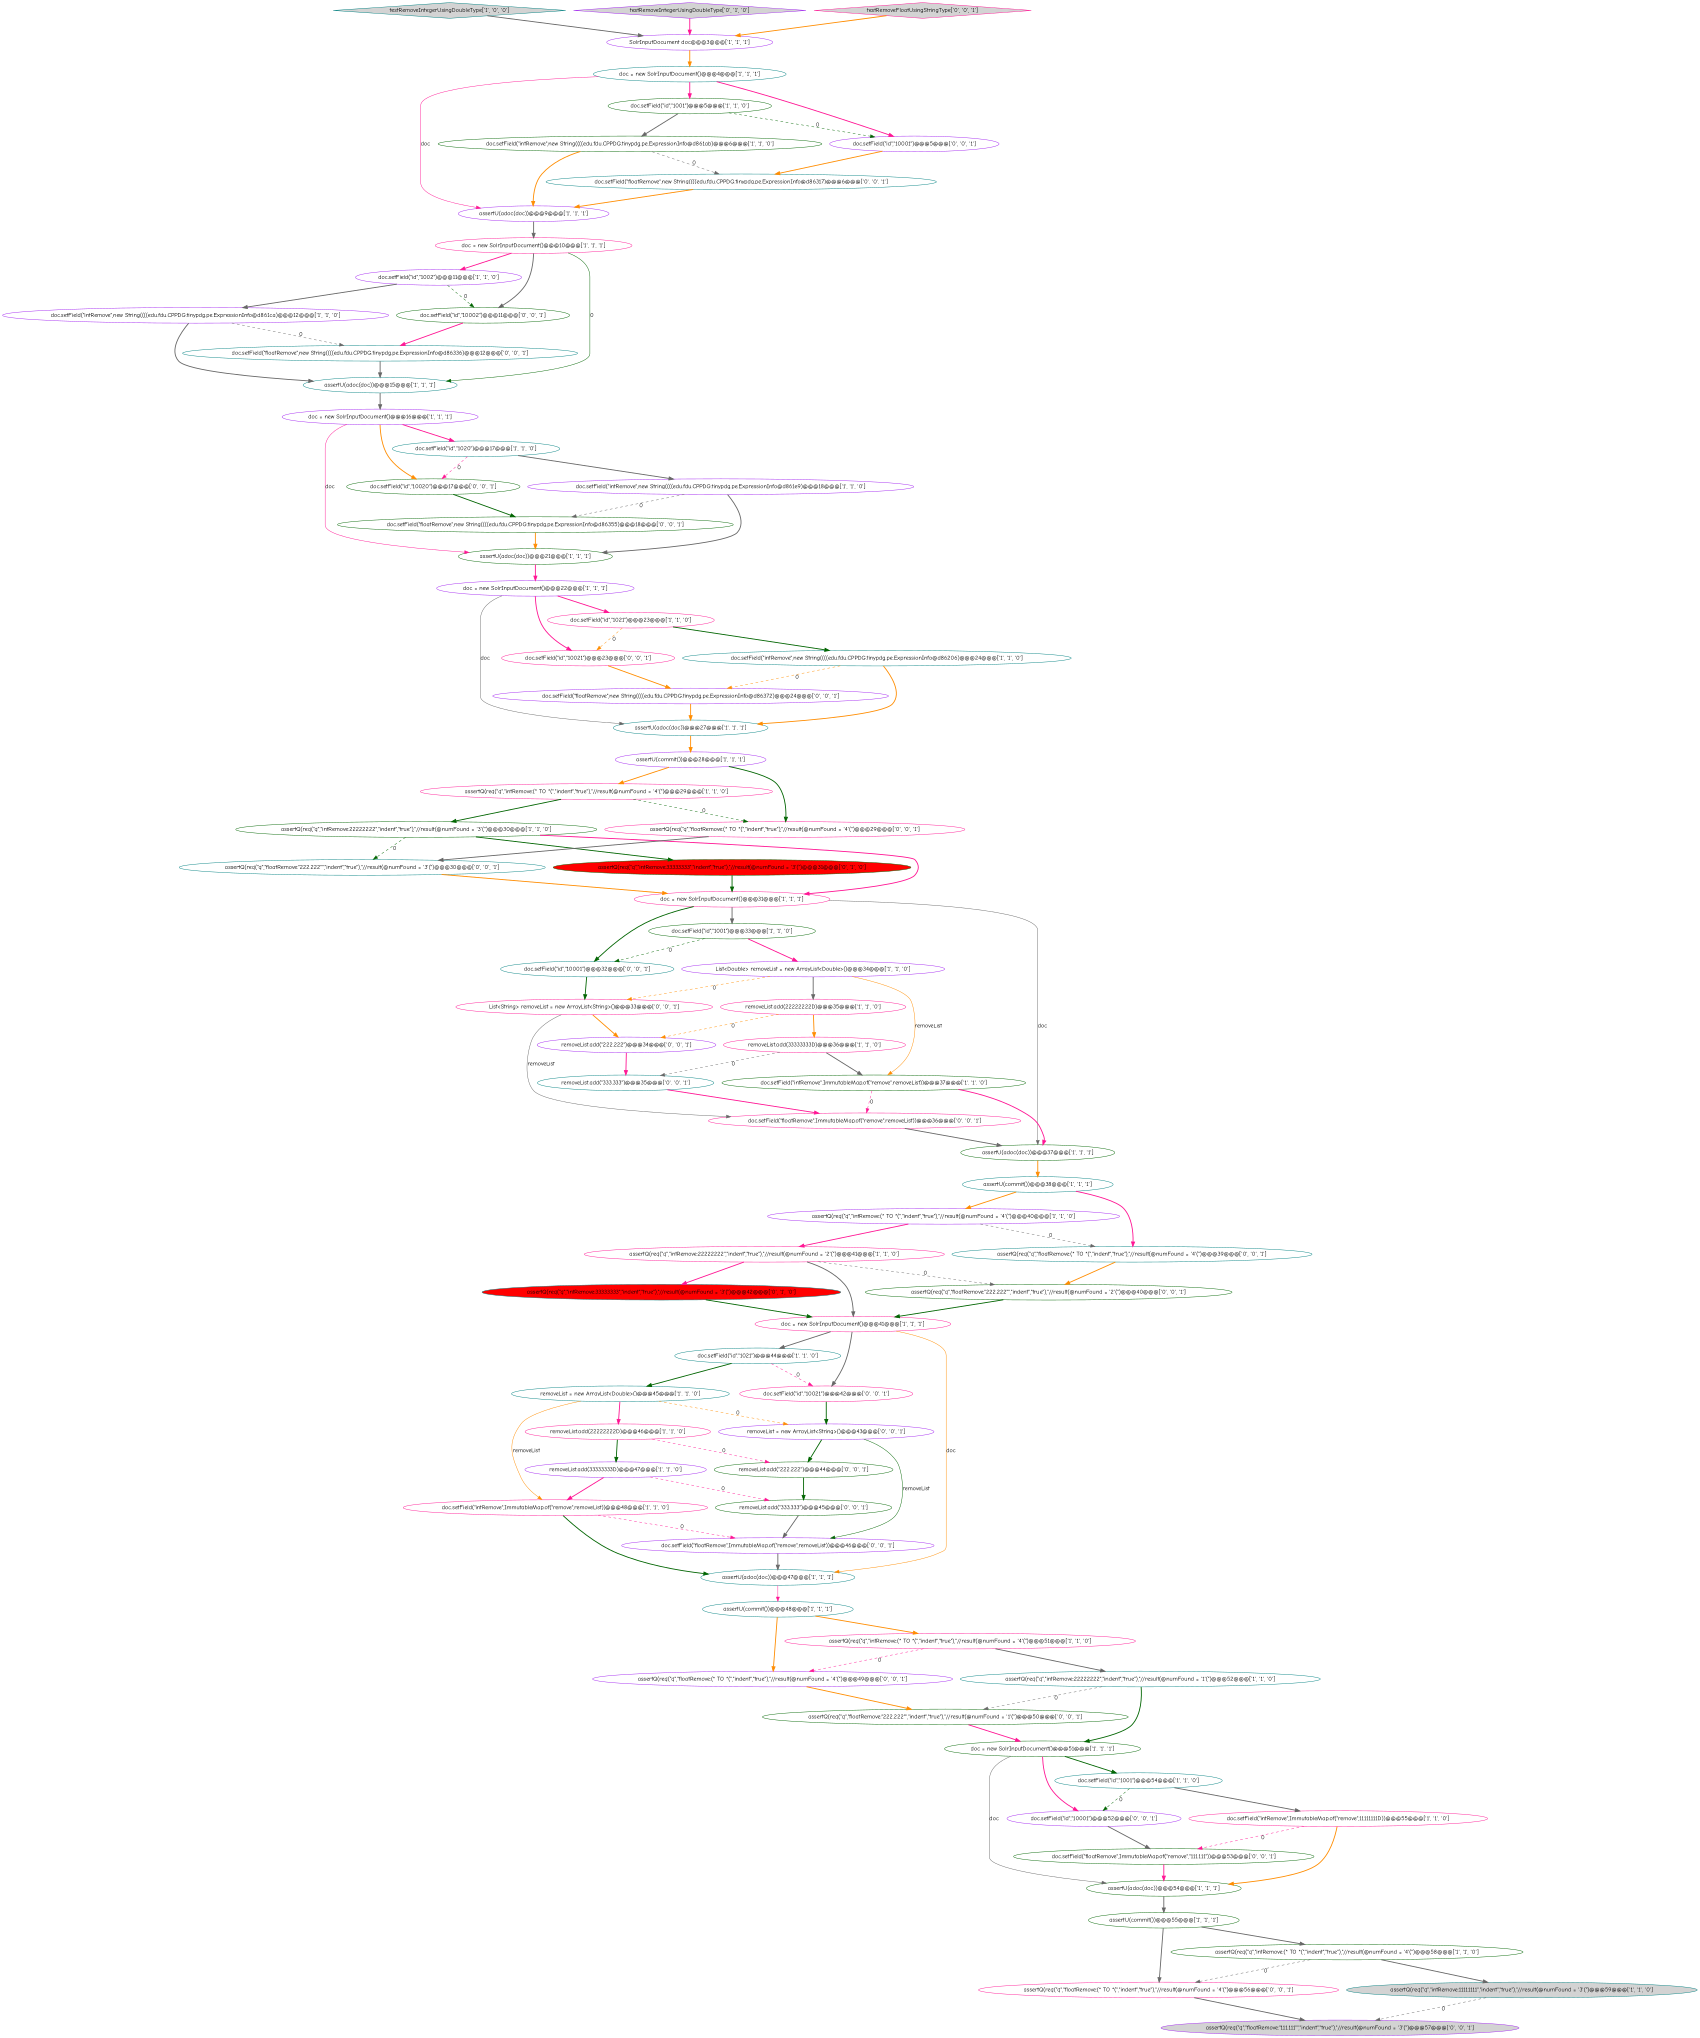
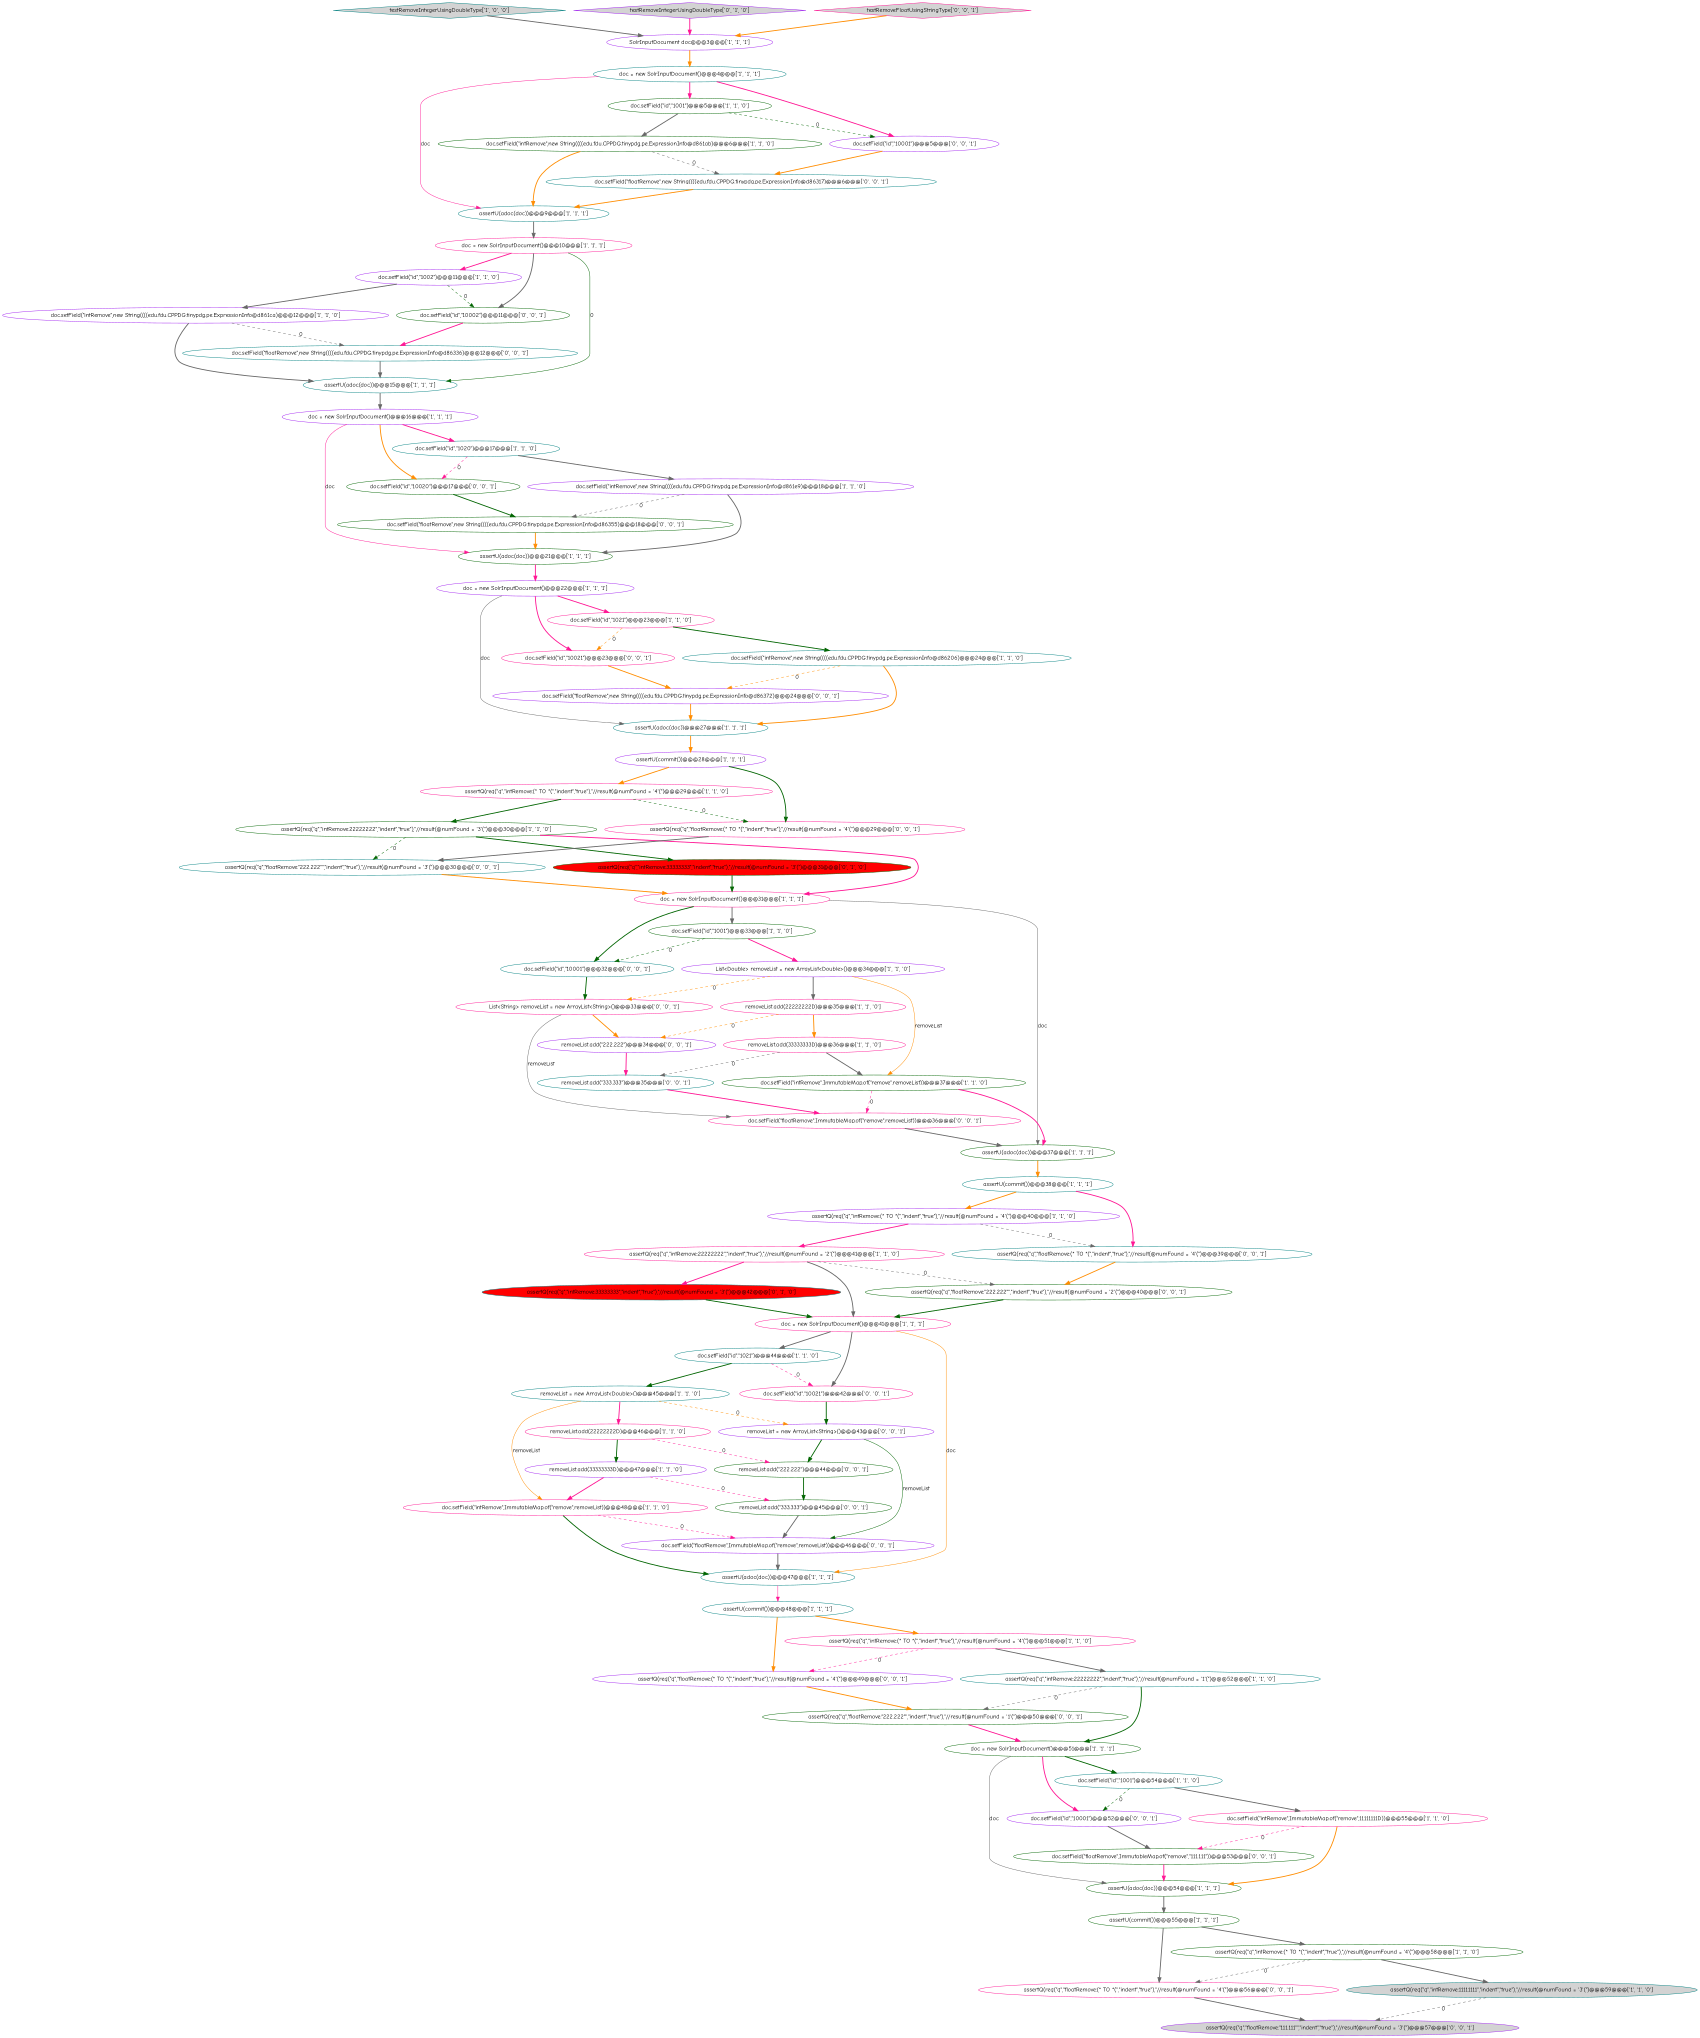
(534, 214) -> (534, 214)
